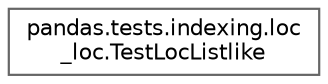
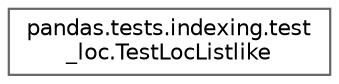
(164, 42) -> (170, 42)
